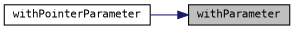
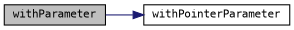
(164, 15) -> (119, 15)
